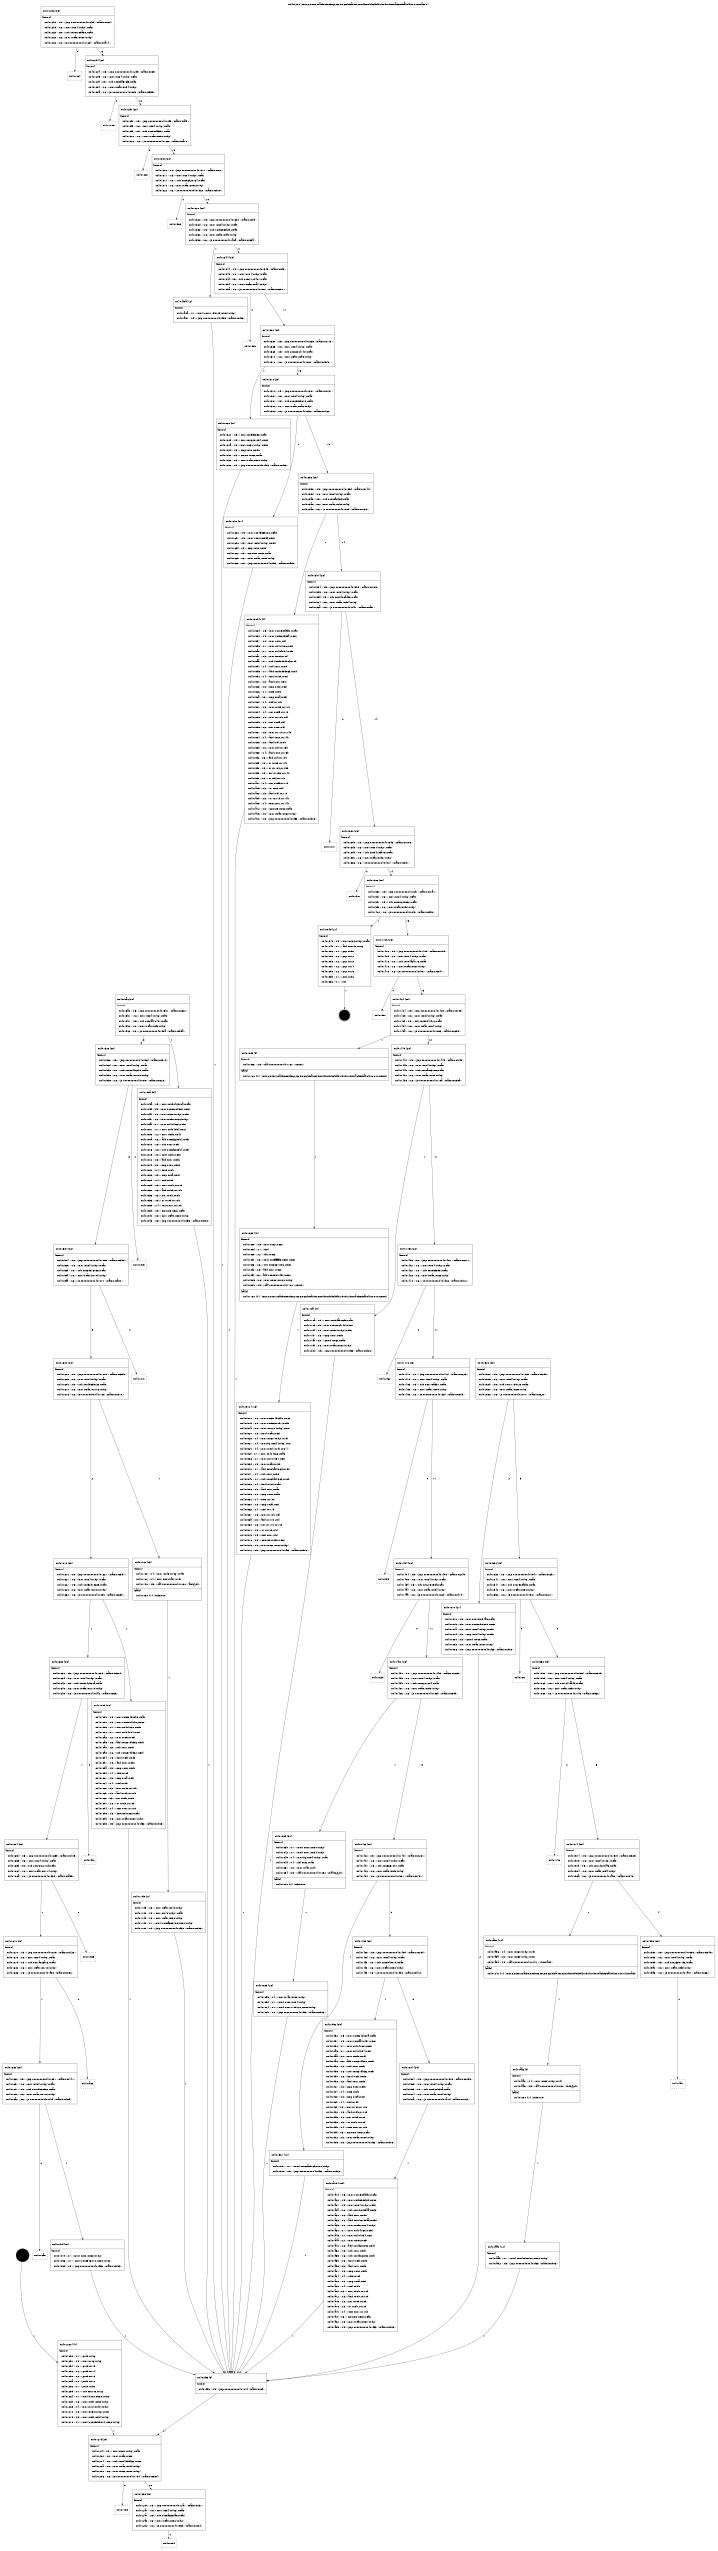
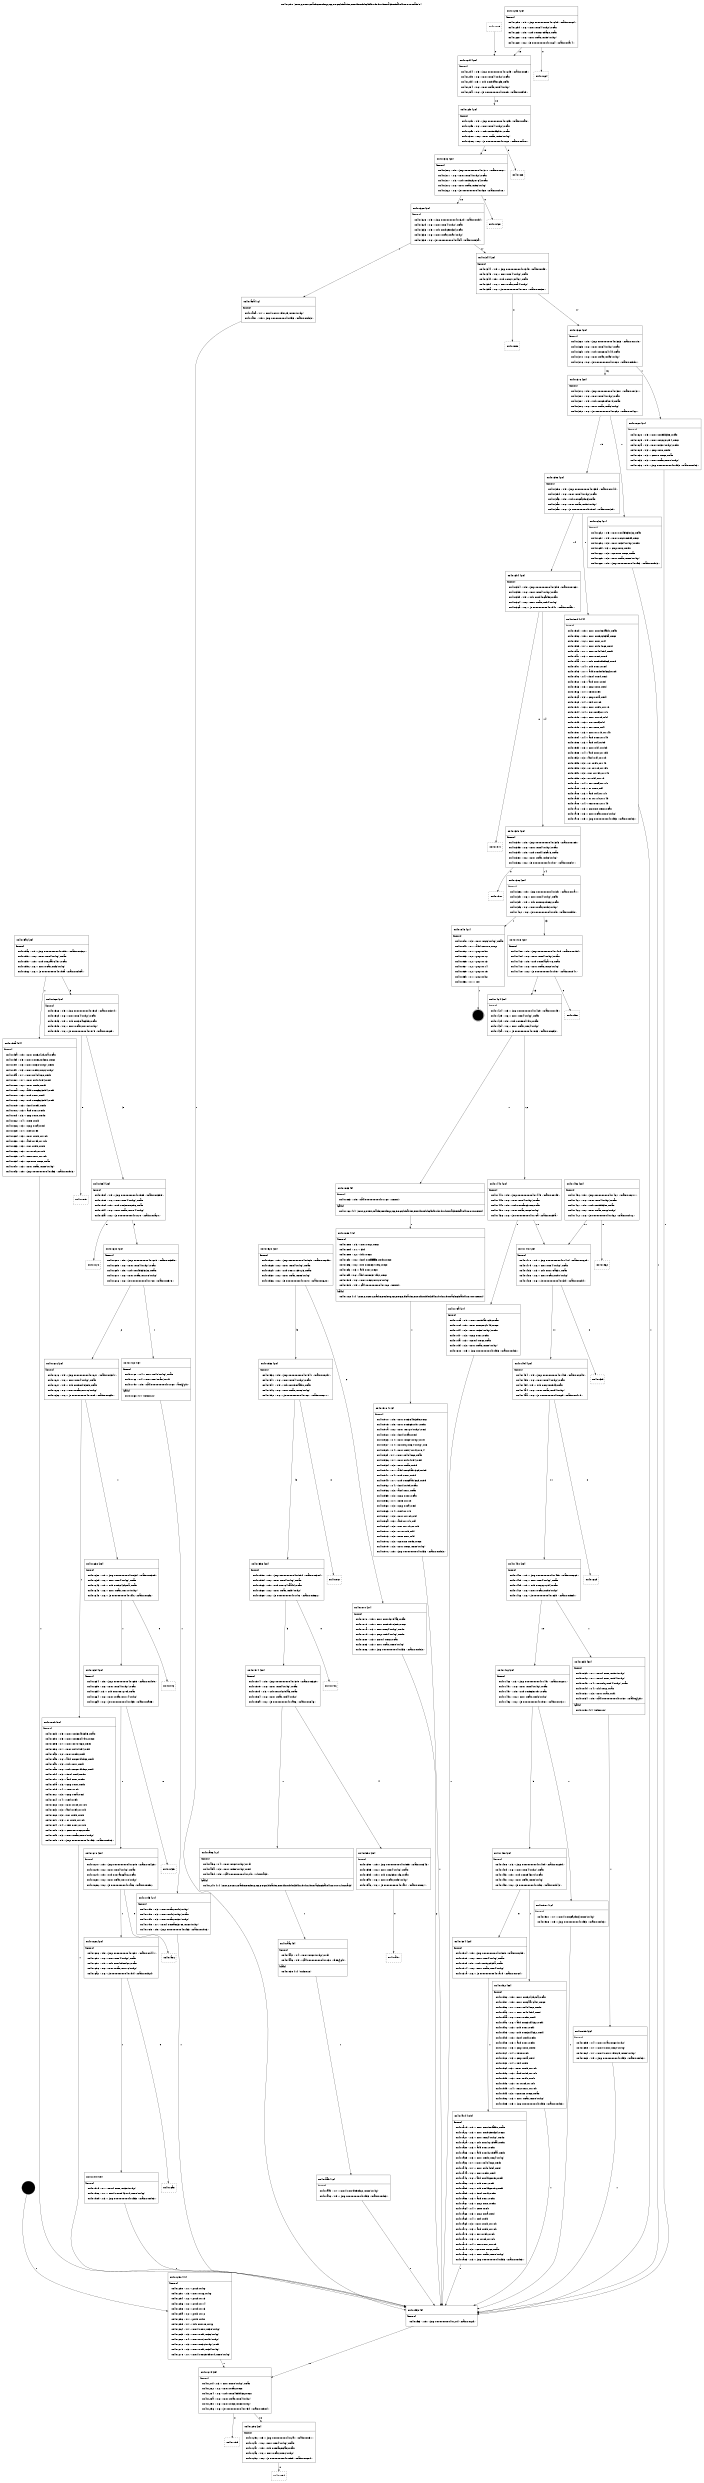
(113, 108) -> (494, 43)
(432, 1164) -> (539, 1232)
none -> (544, 2221)
